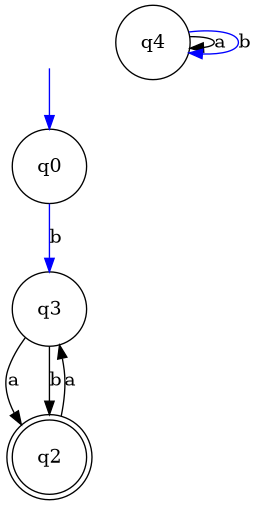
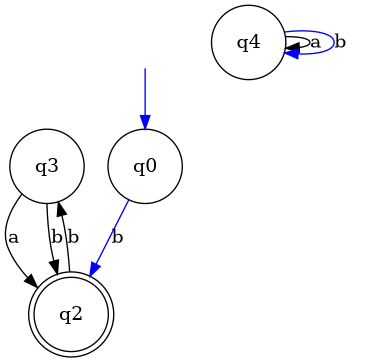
(49, 231) -> (112, 232)
(70, 380) -> (74, 238)
